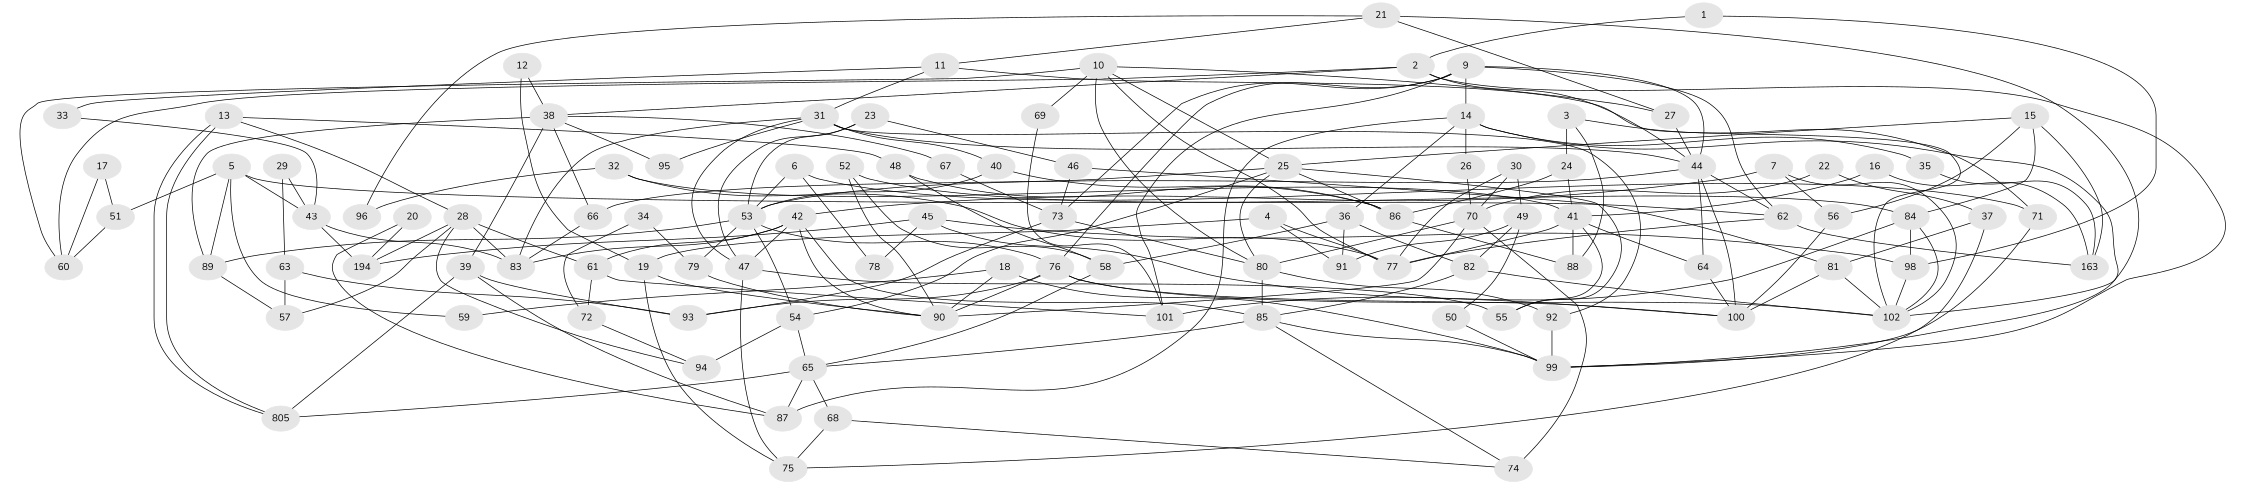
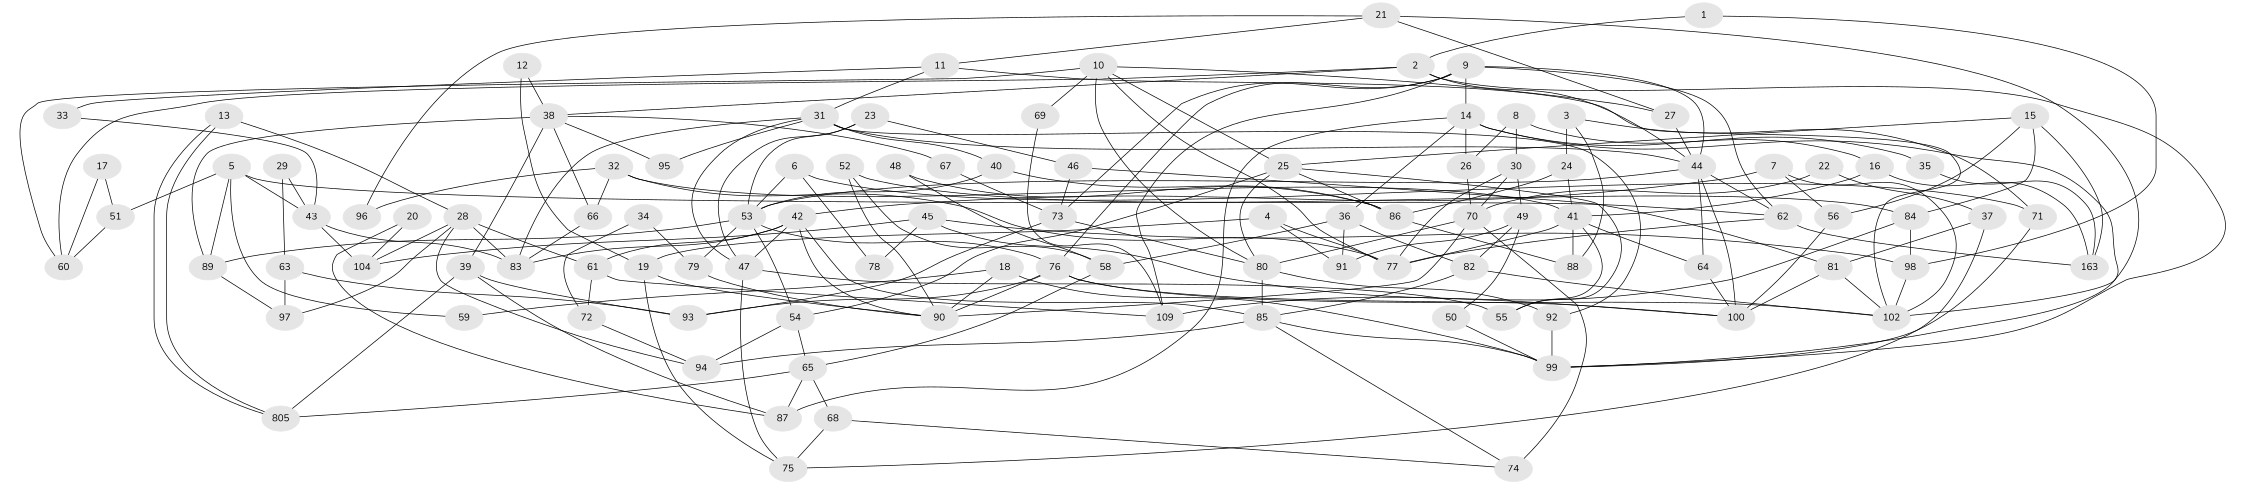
none -> (1516, 116)
(563, 131) -> none
(819, 186) -> (603, 192)
(362, 267) -> (362, 267)
(1938, 273) -> none
(285, 318) -> (285, 318)
(1165, 318) -> (1165, 318)
(1036, 348) -> (982, 344)
